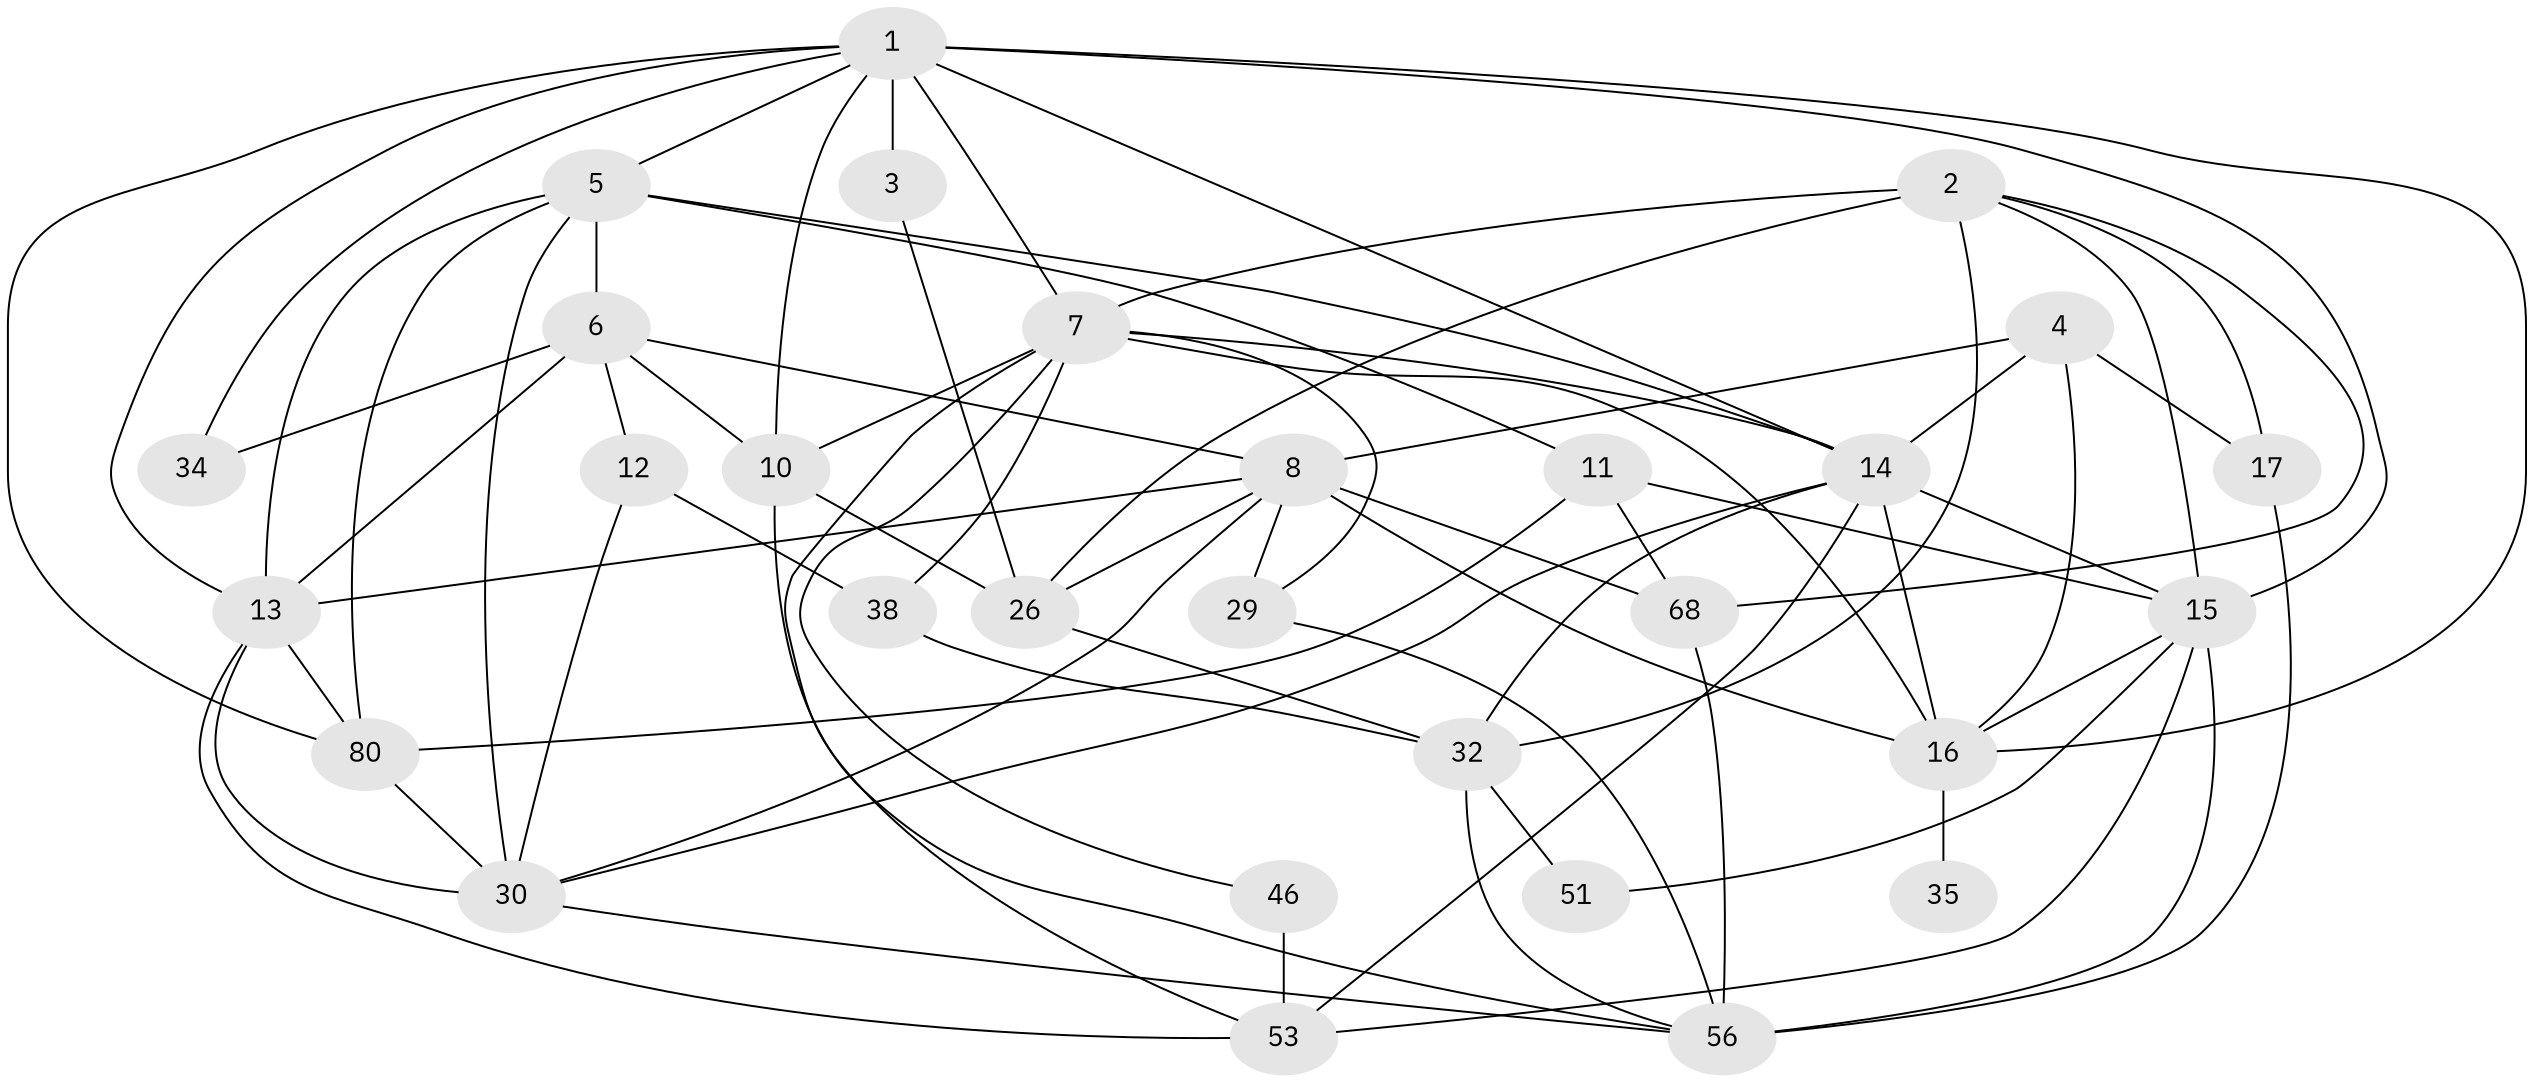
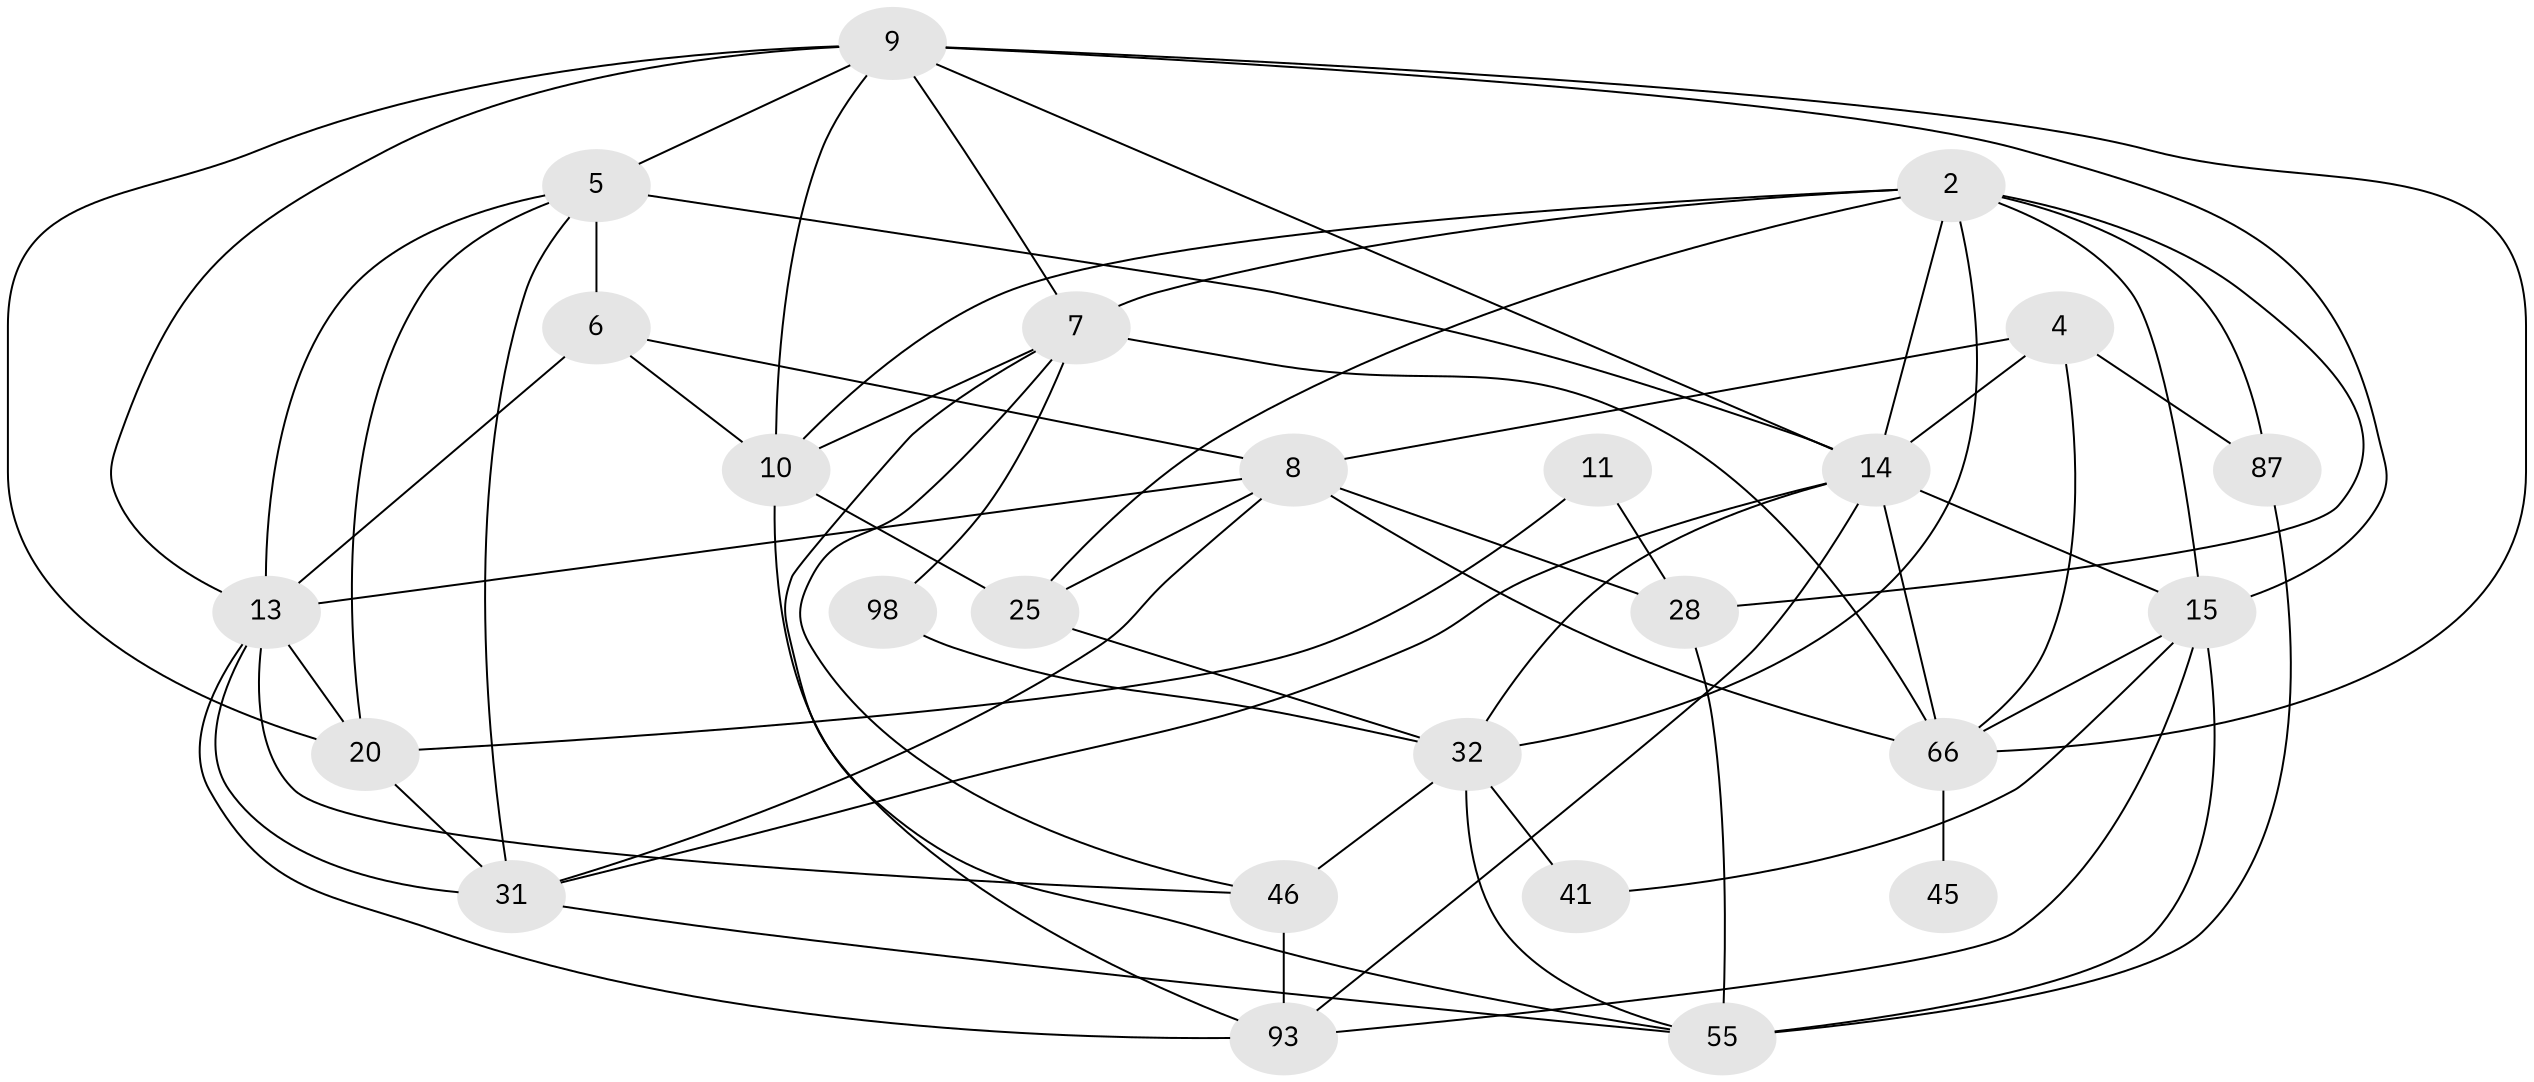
(893, 43) -> (893, 43)
(893, 186) -> none
none -> (1352, 229)
(1113, 283) -> none
(1432, 364) -> (1914, 328)
(192, 470) -> none
(634, 470) -> none
(2267, 470) -> (2267, 470)
(1875, 535) -> none
(883, 612) -> (883, 612)
(1025, 612) -> (1025, 612)
(1242, 612) -> none
(1685, 612) -> (1685, 612)
(365, 754) -> (365, 754)
(1943, 754) -> (1943, 754)
none -> (1376, 826)
none -> (711, 863)
(512, 897) -> (512, 897)
(1576, 897) -> (1576, 897)
(1943, 897) -> (1943, 897)
(1284, 1039) -> (1284, 1039)
(1722, 1039) -> (1722, 1039)
